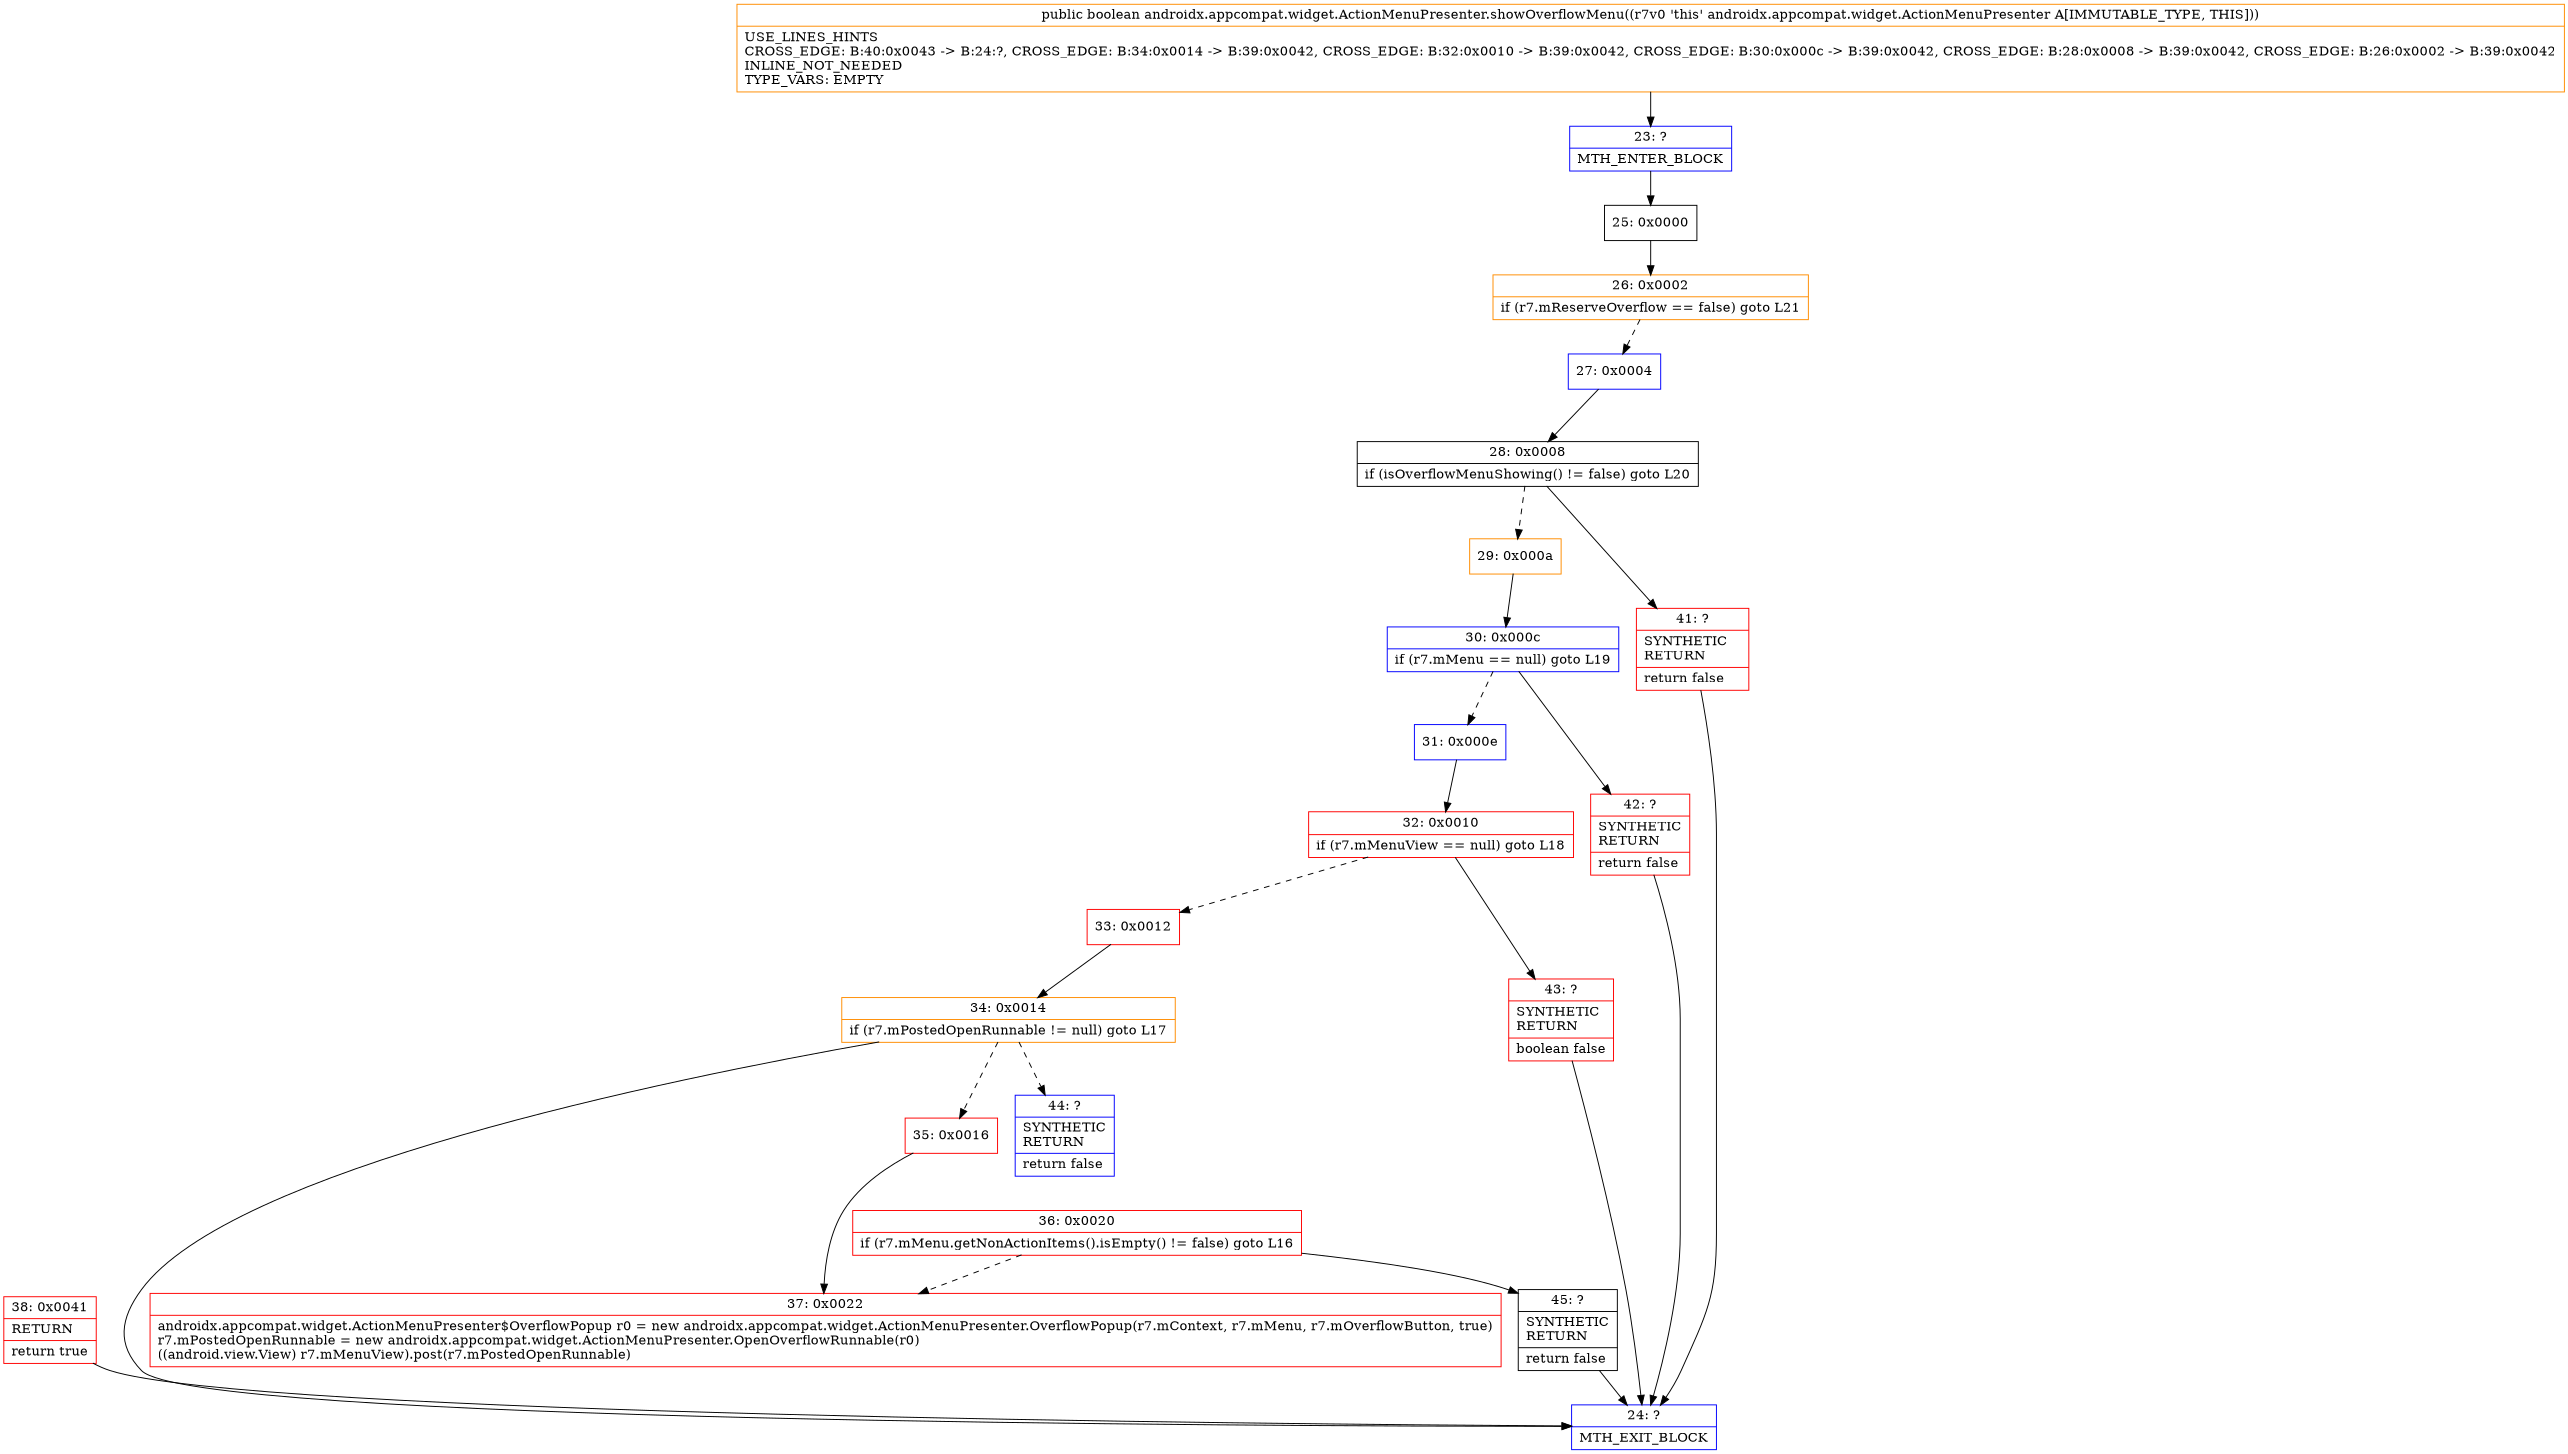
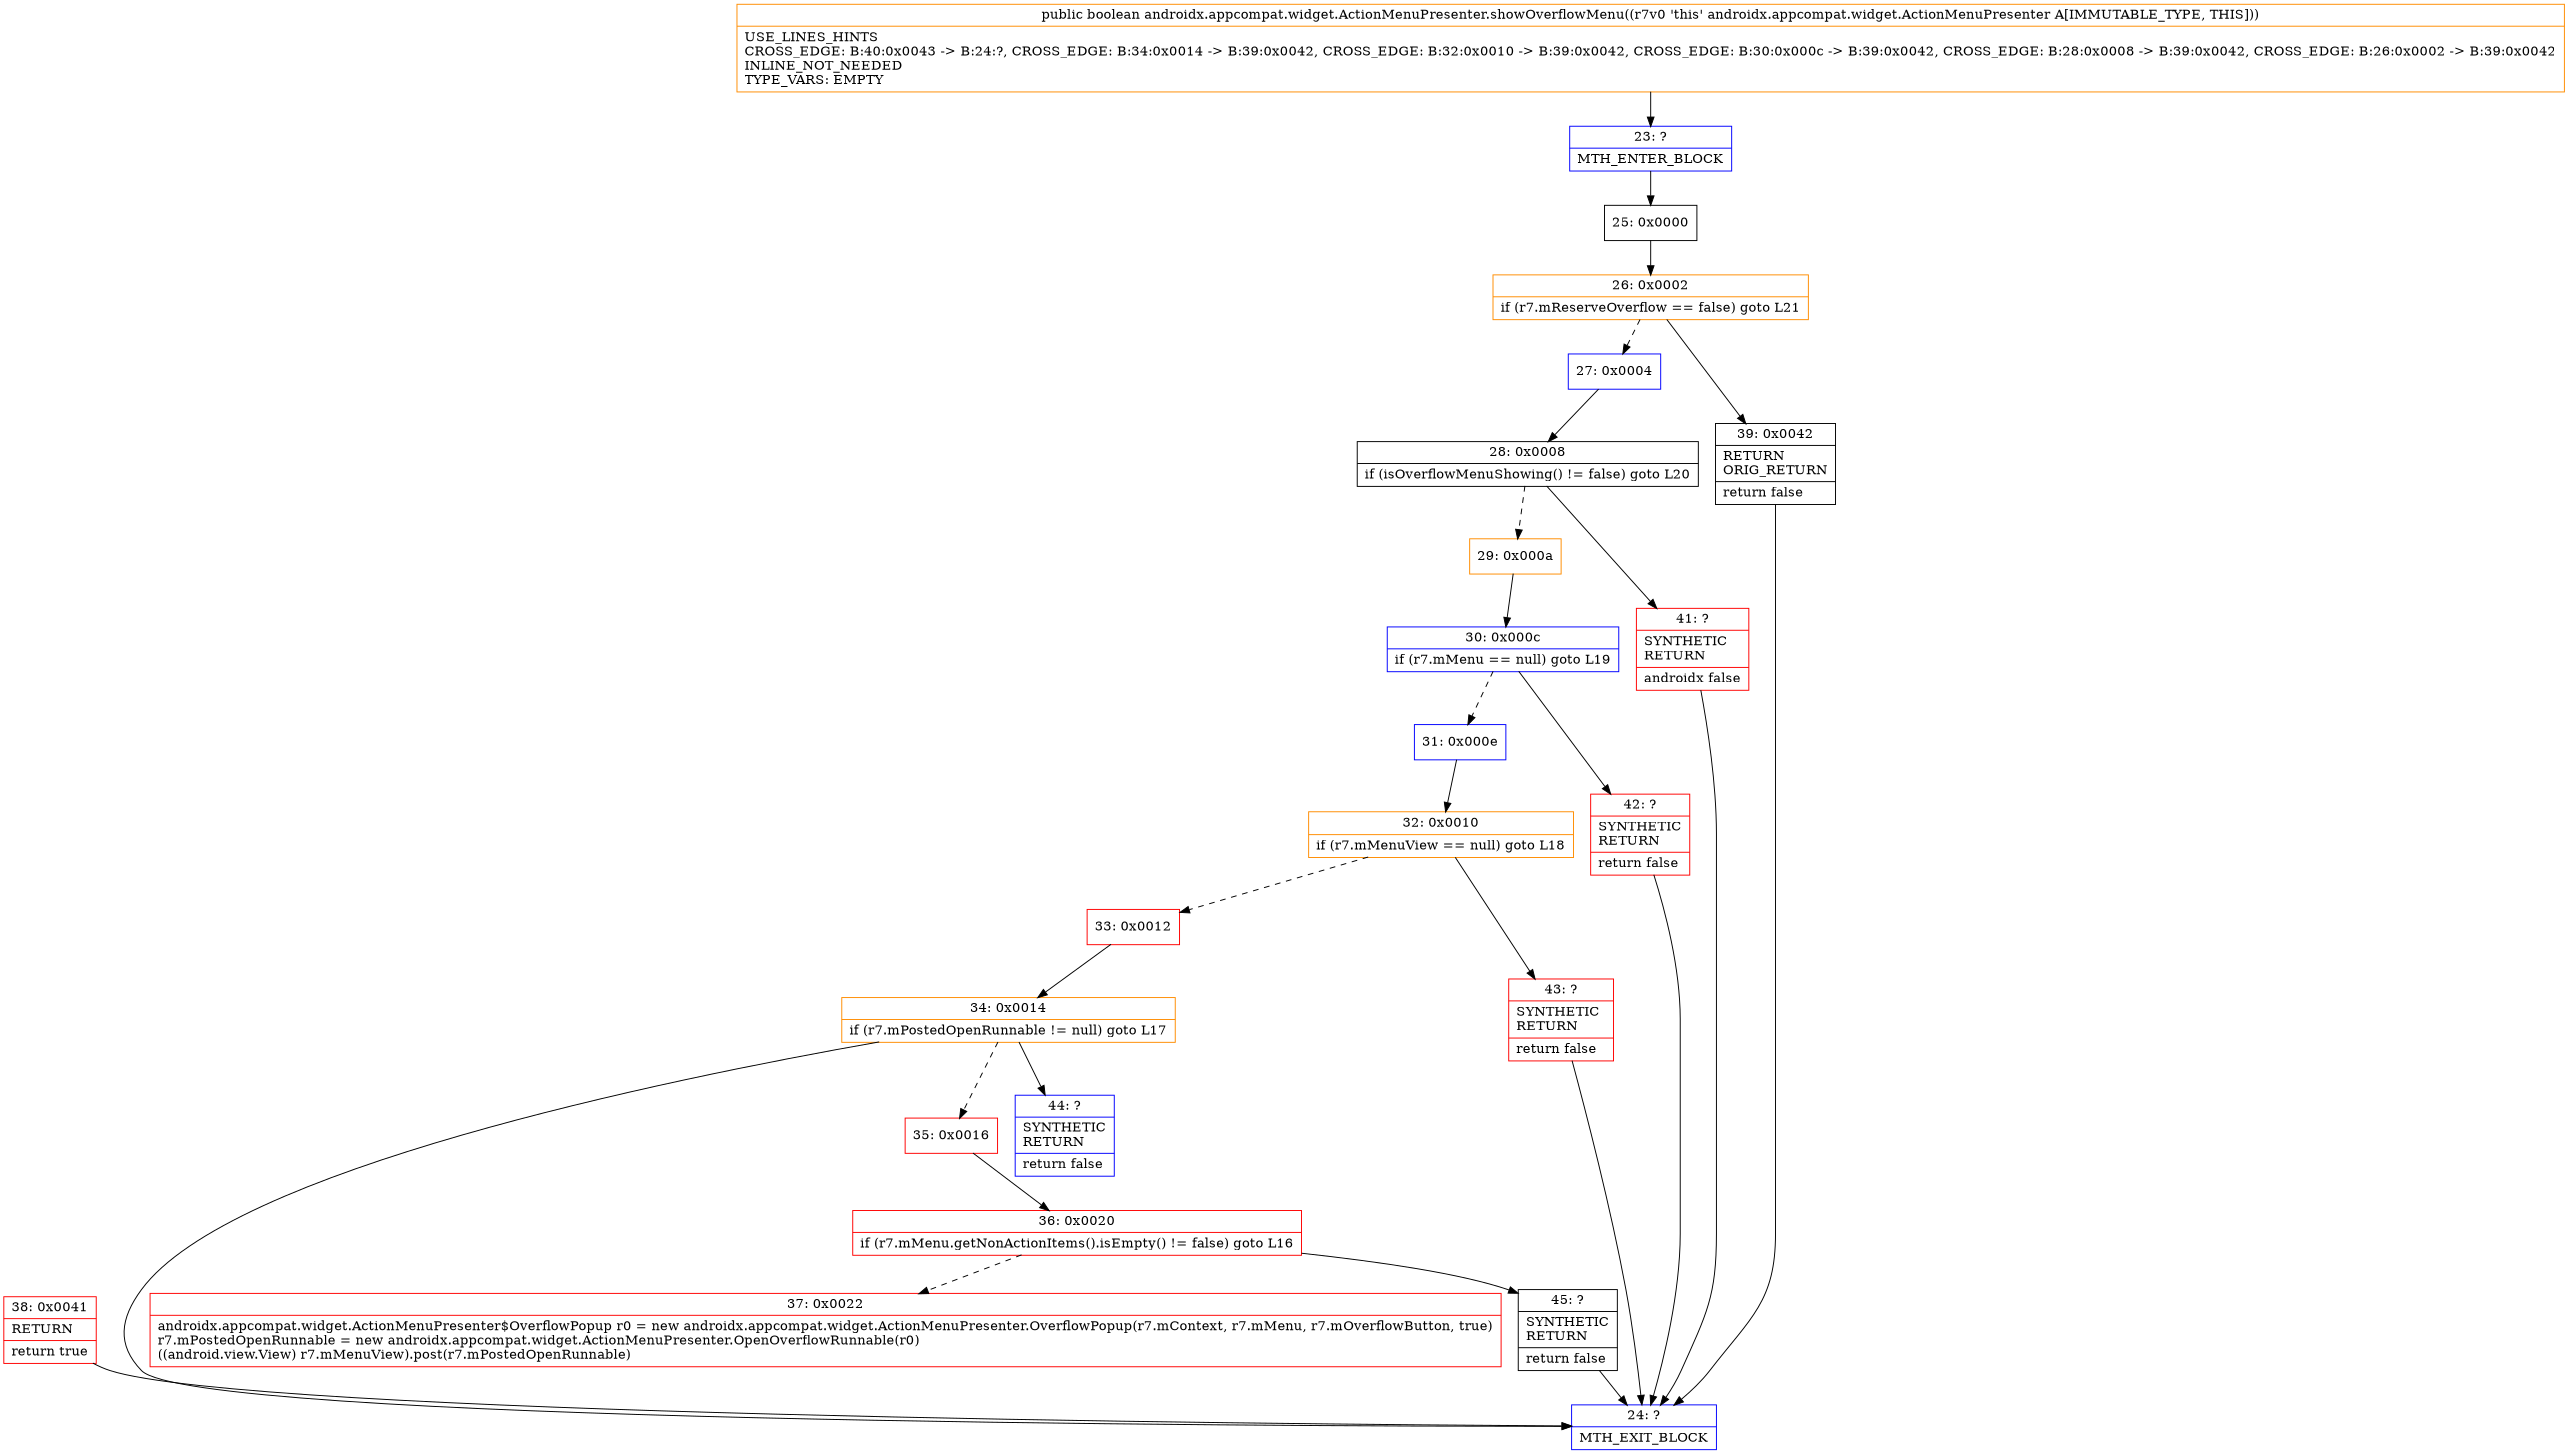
none -> (1776, 464)
(1685, 678) -> (1693, 678)
(1441, 835) -> (1441, 835)
(1561, 1049) -> (1557, 1049)
(1030, 1064) -> (1030, 1064)
(848, 1205) -> (1007, 1179)
